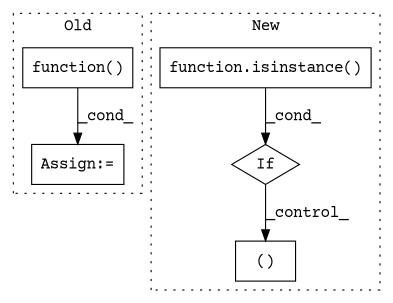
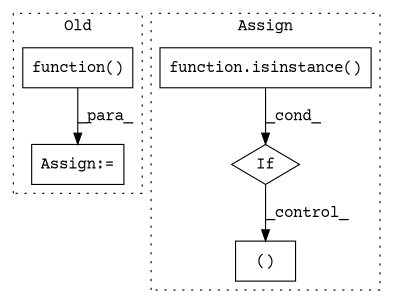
(266, 26) -> (266, 26)
(106, 116) -> (106, 116)
